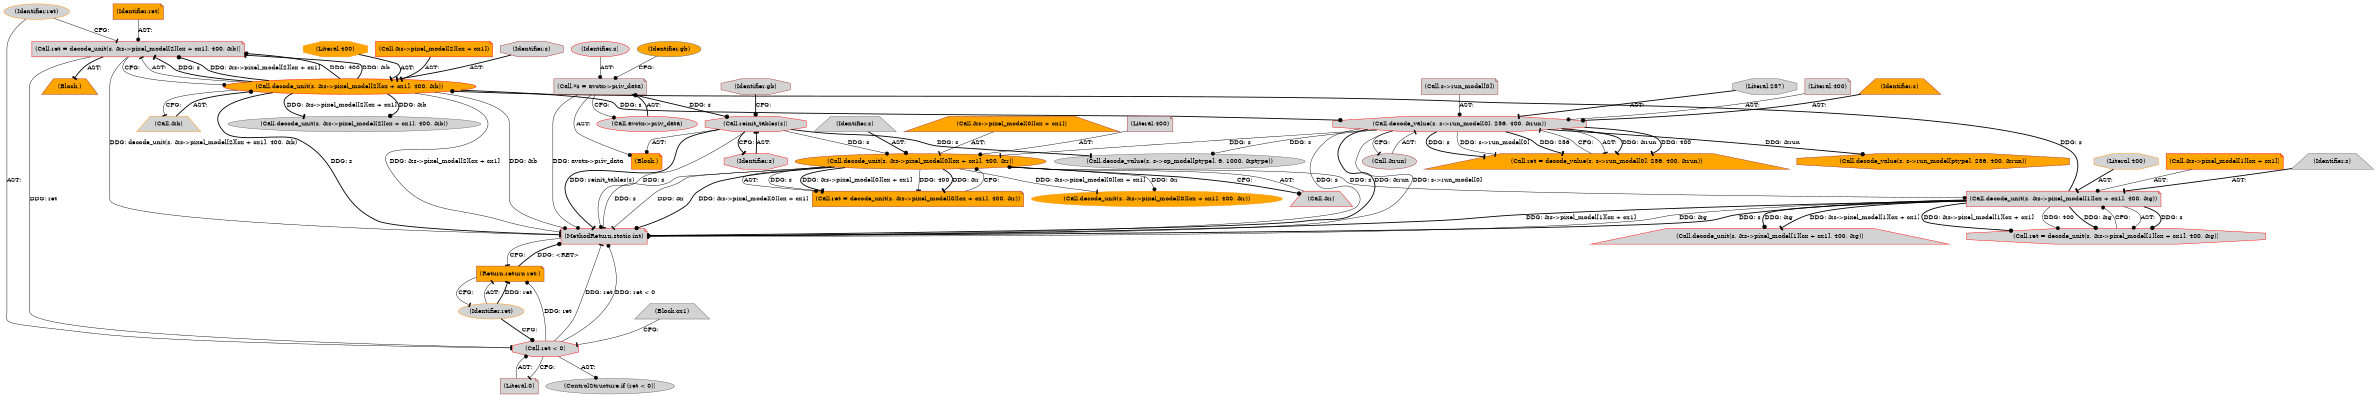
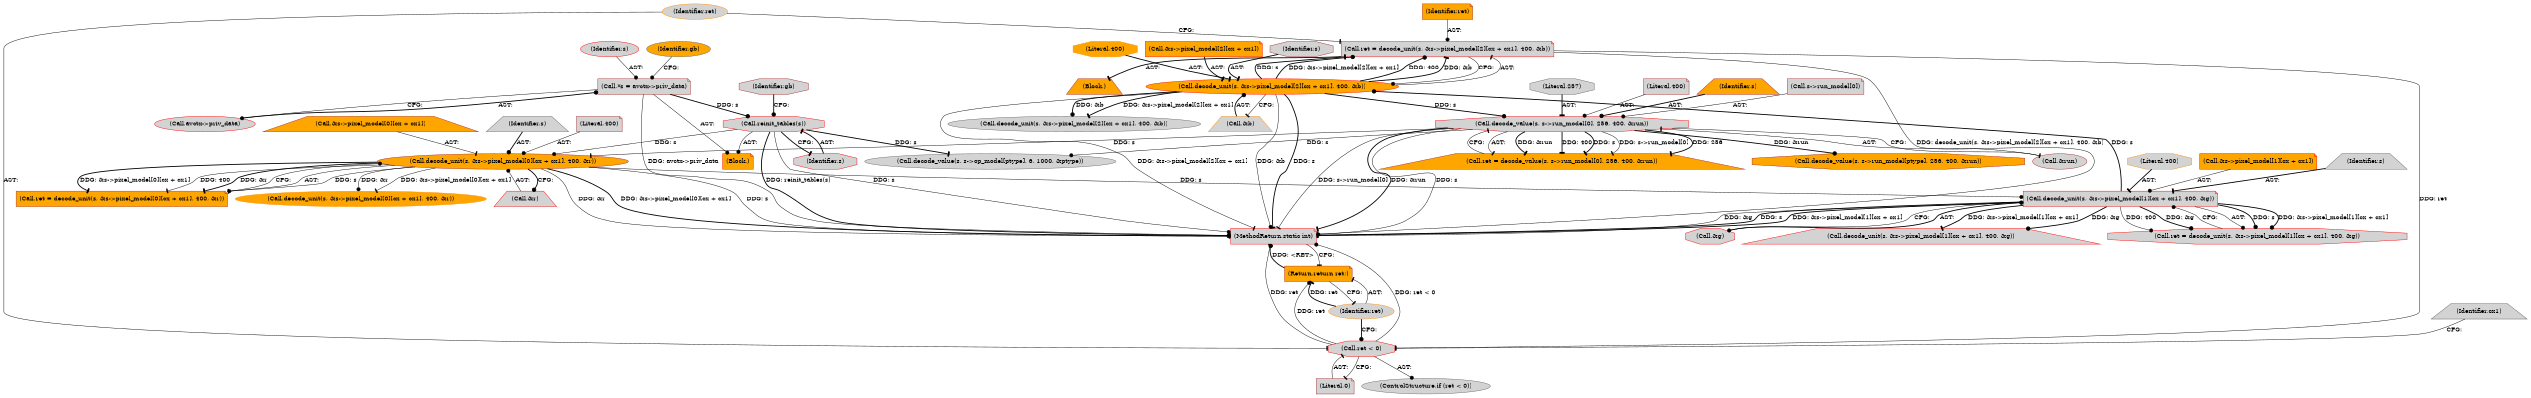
none -> (1710, 236)
(672, 311) -> (2479, 311)
(517, 366) -> (1333, 366)
